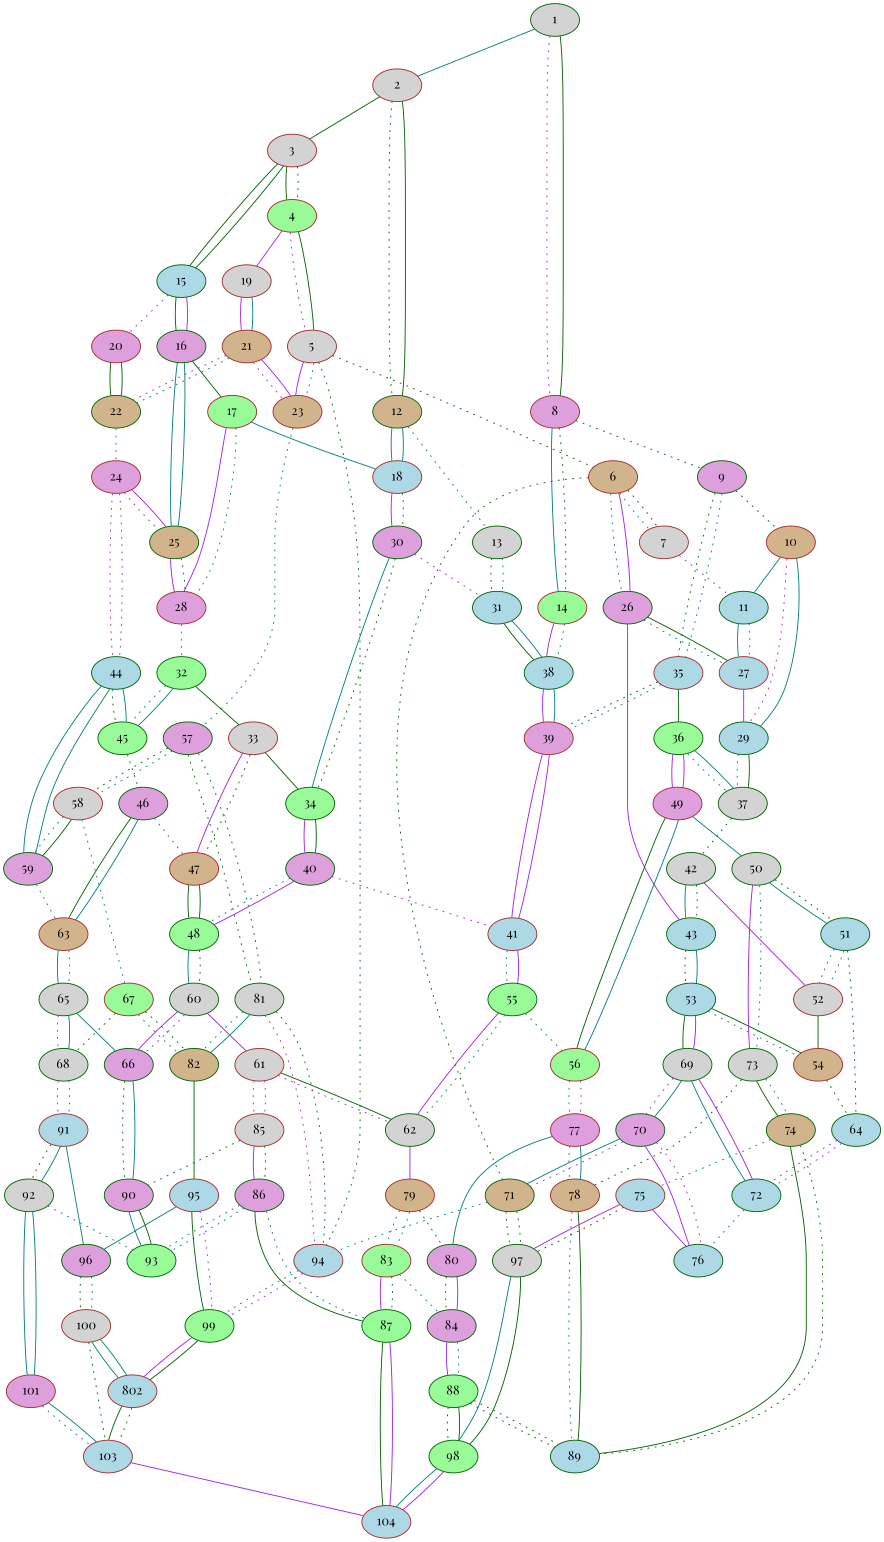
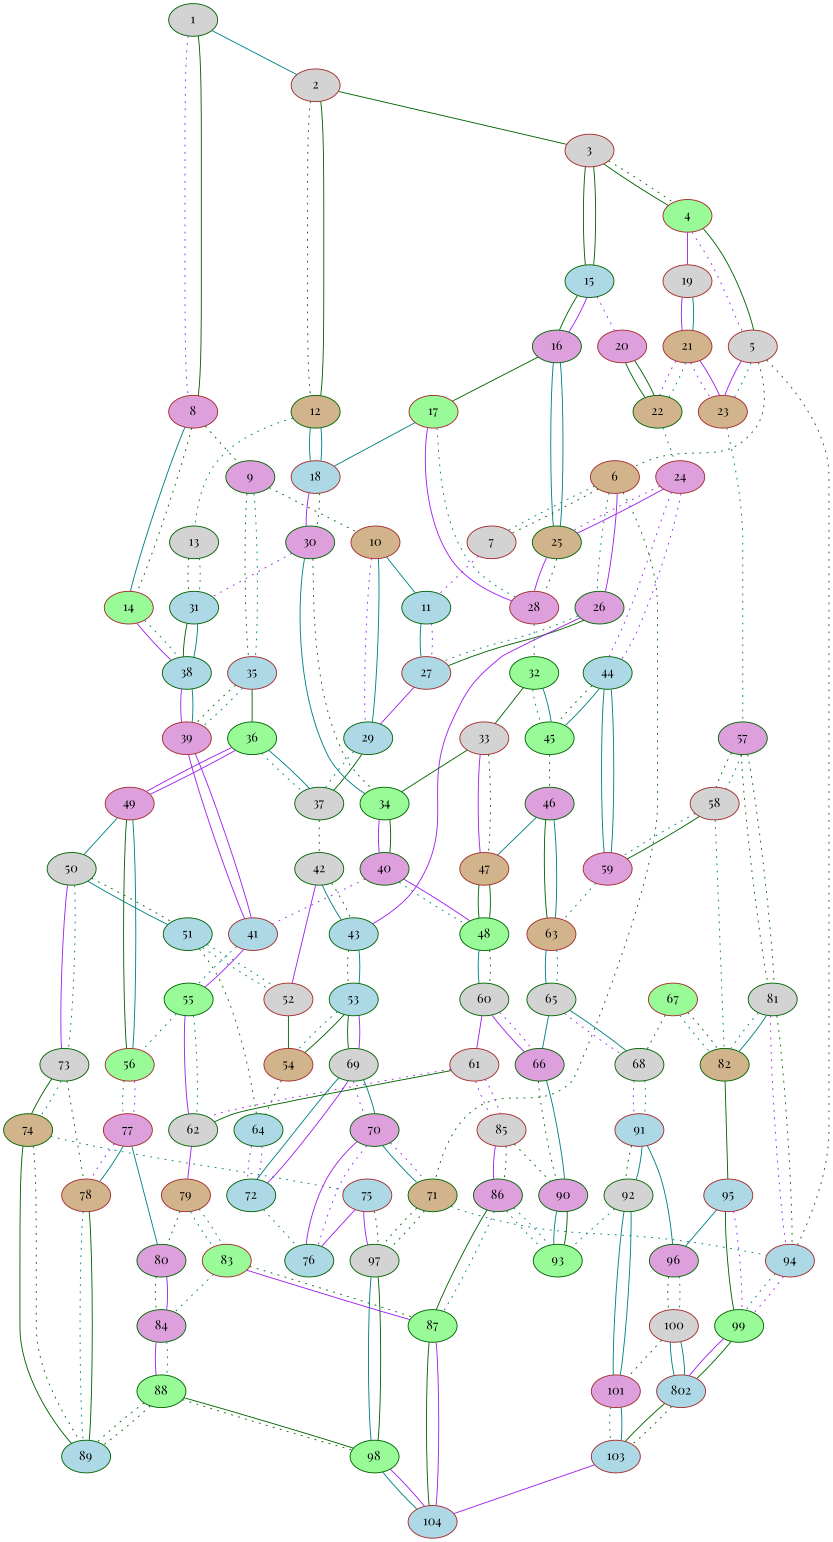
(169, 836) -> (517, 836)
(28, 869) -> (608, 869)
(103, 901) -> (720, 934)
(97, 1391) -> (645, 1359)
